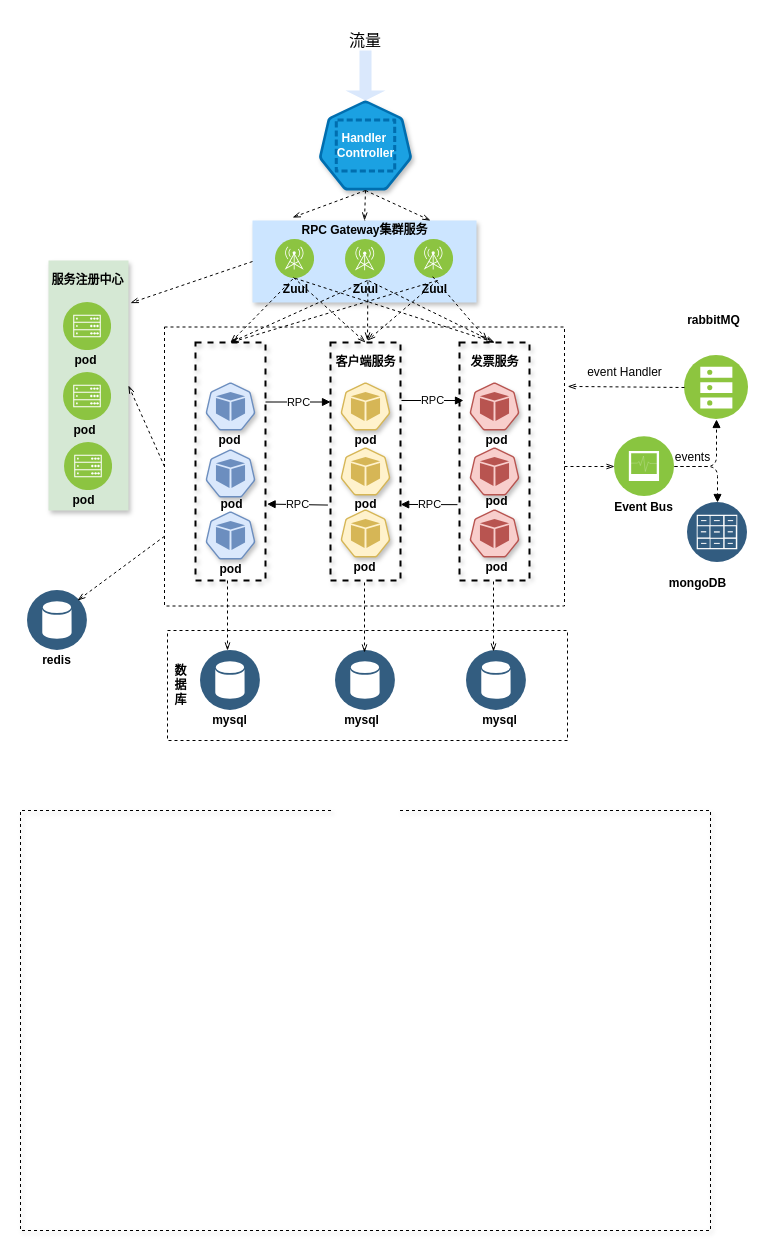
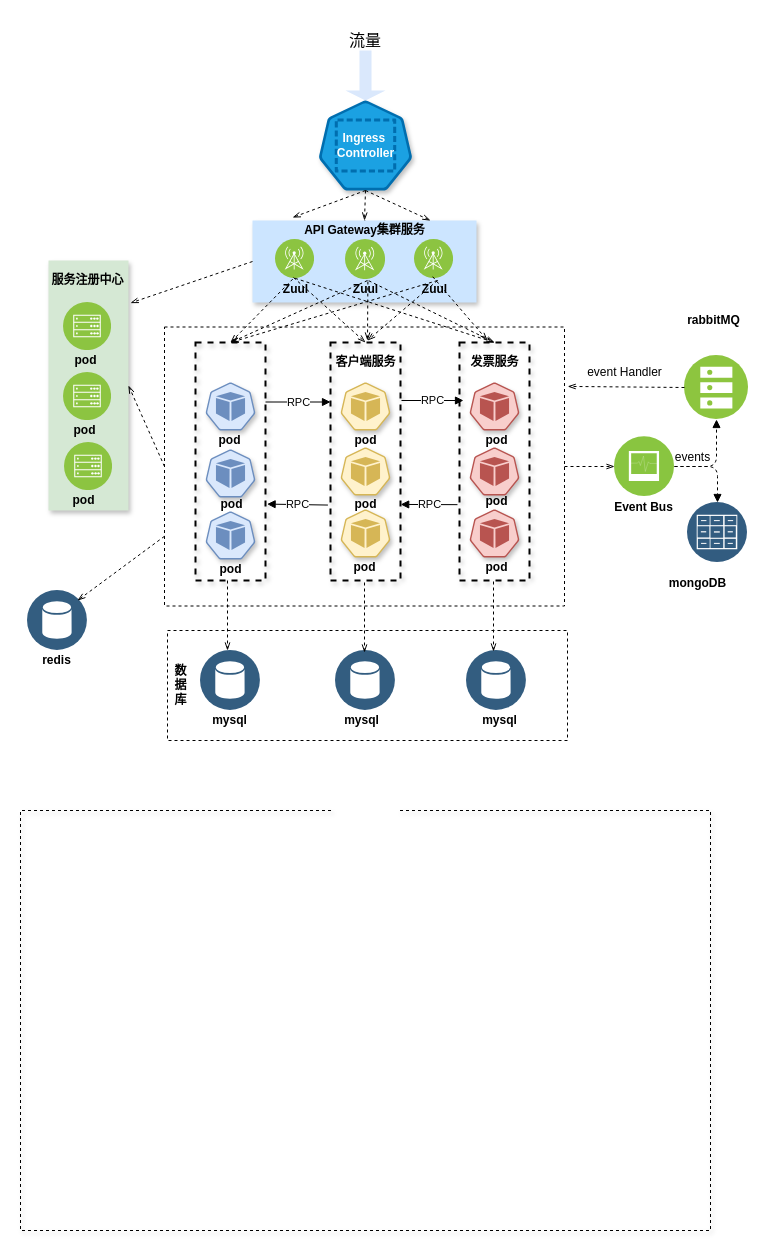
(366, 146) -> (366, 146)
(365, 231) -> (365, 231)
